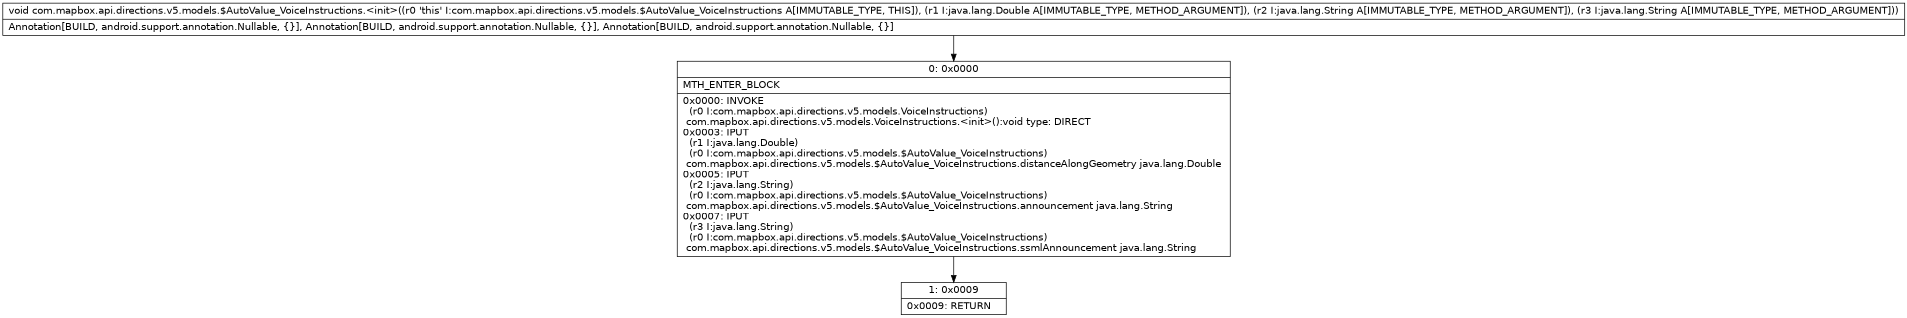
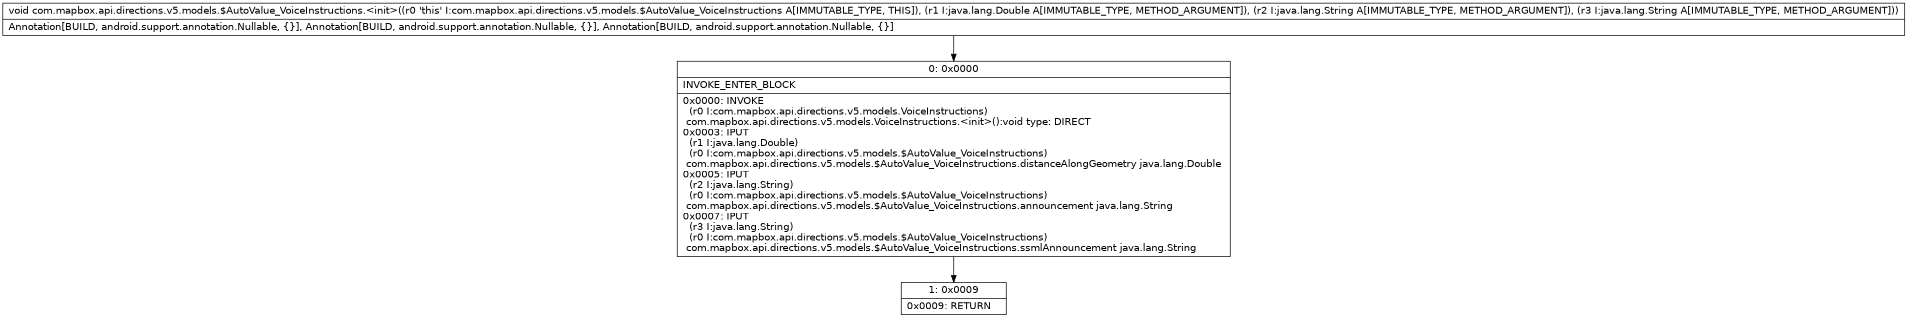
(732, 85) -> (739, 85)
